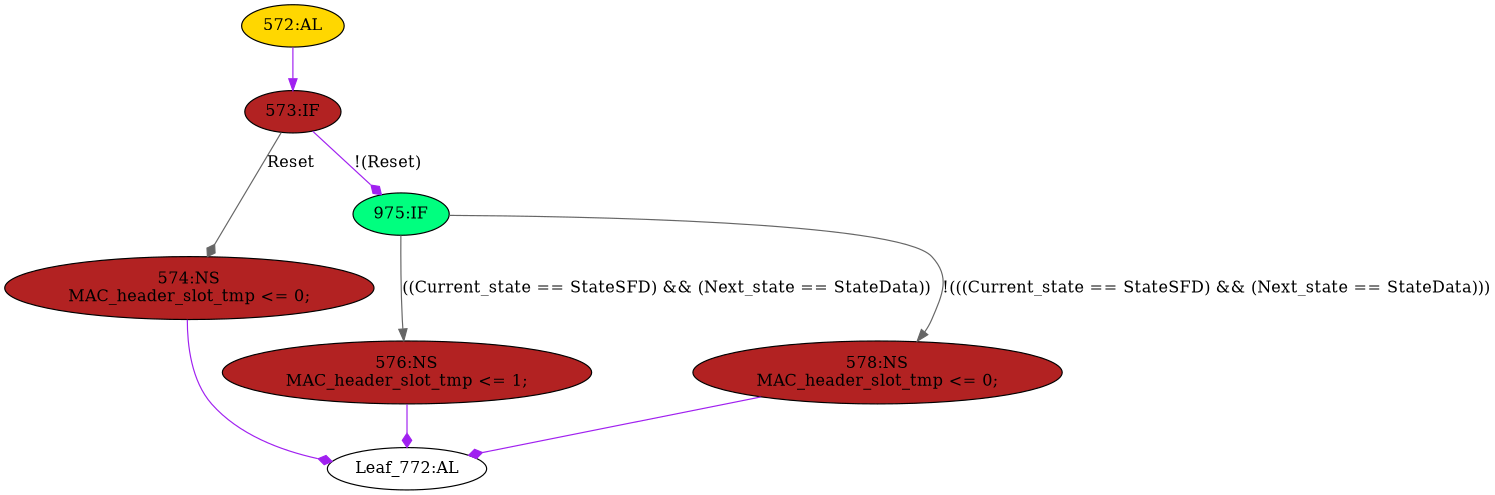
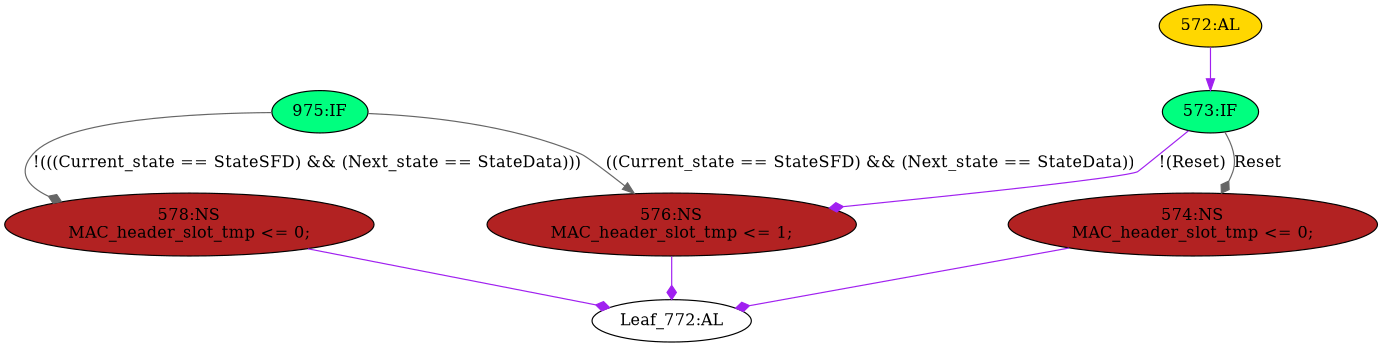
(293, 112) -> (1211, 112)
(342, 158) -> (1023, 188)
(734, 224) -> (122, 123)
